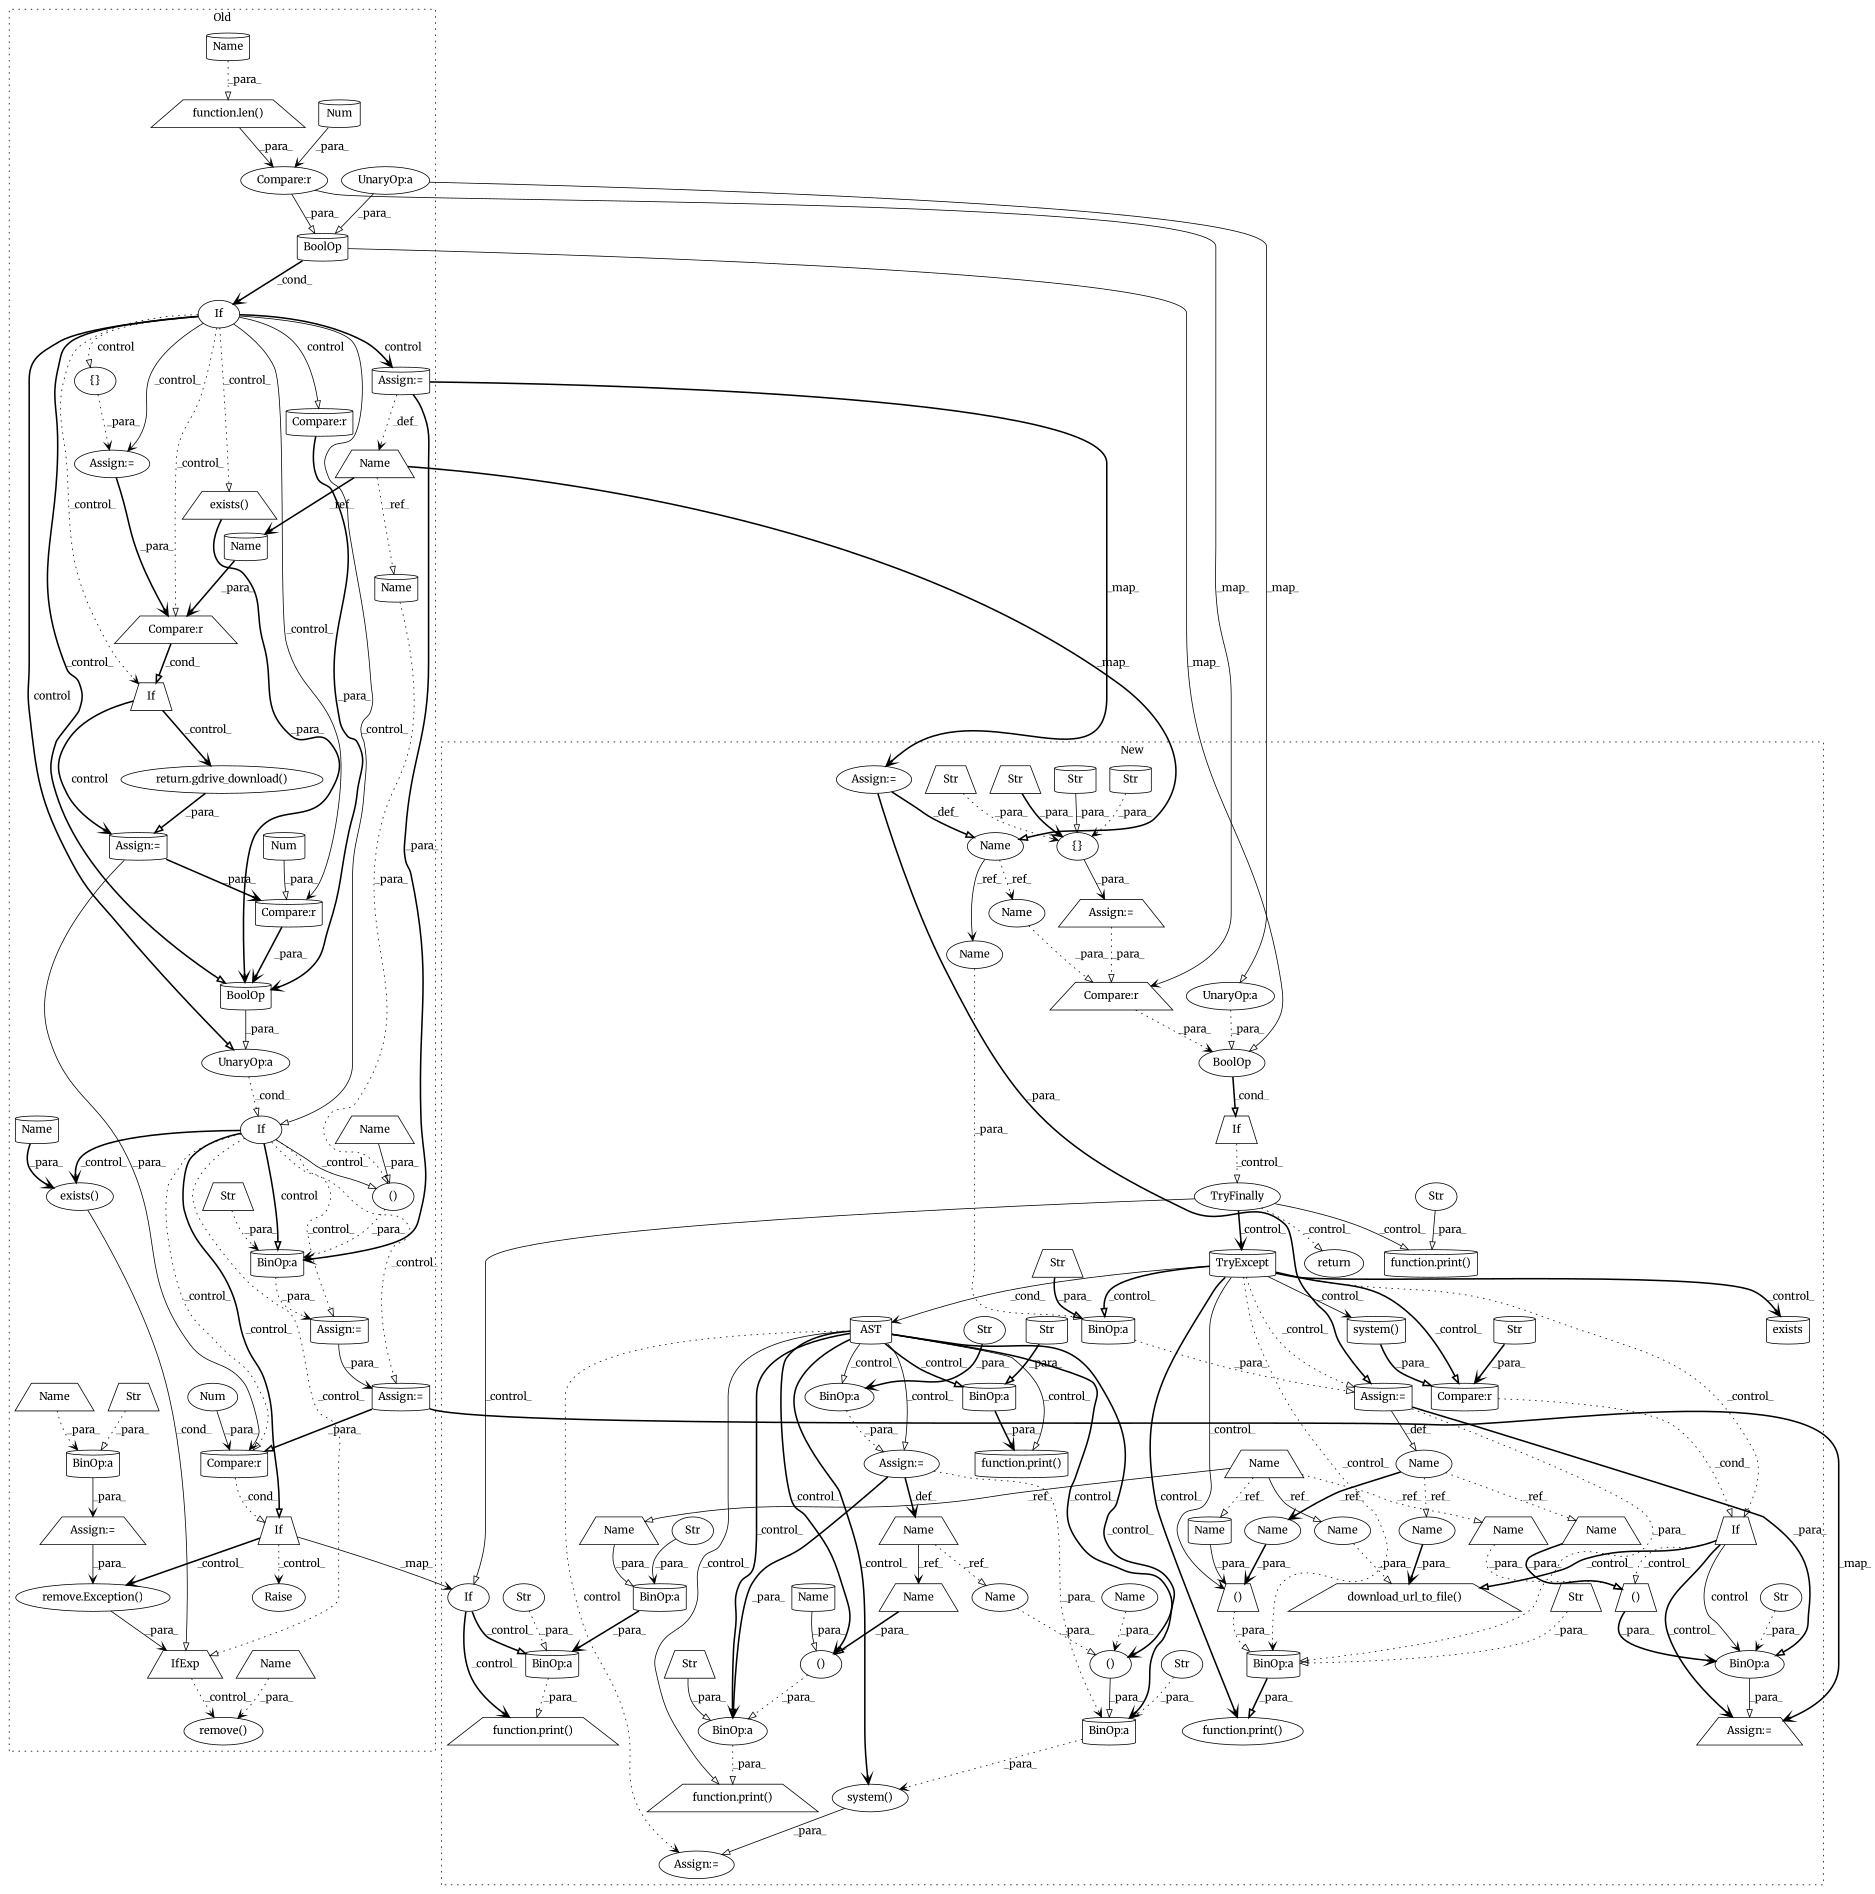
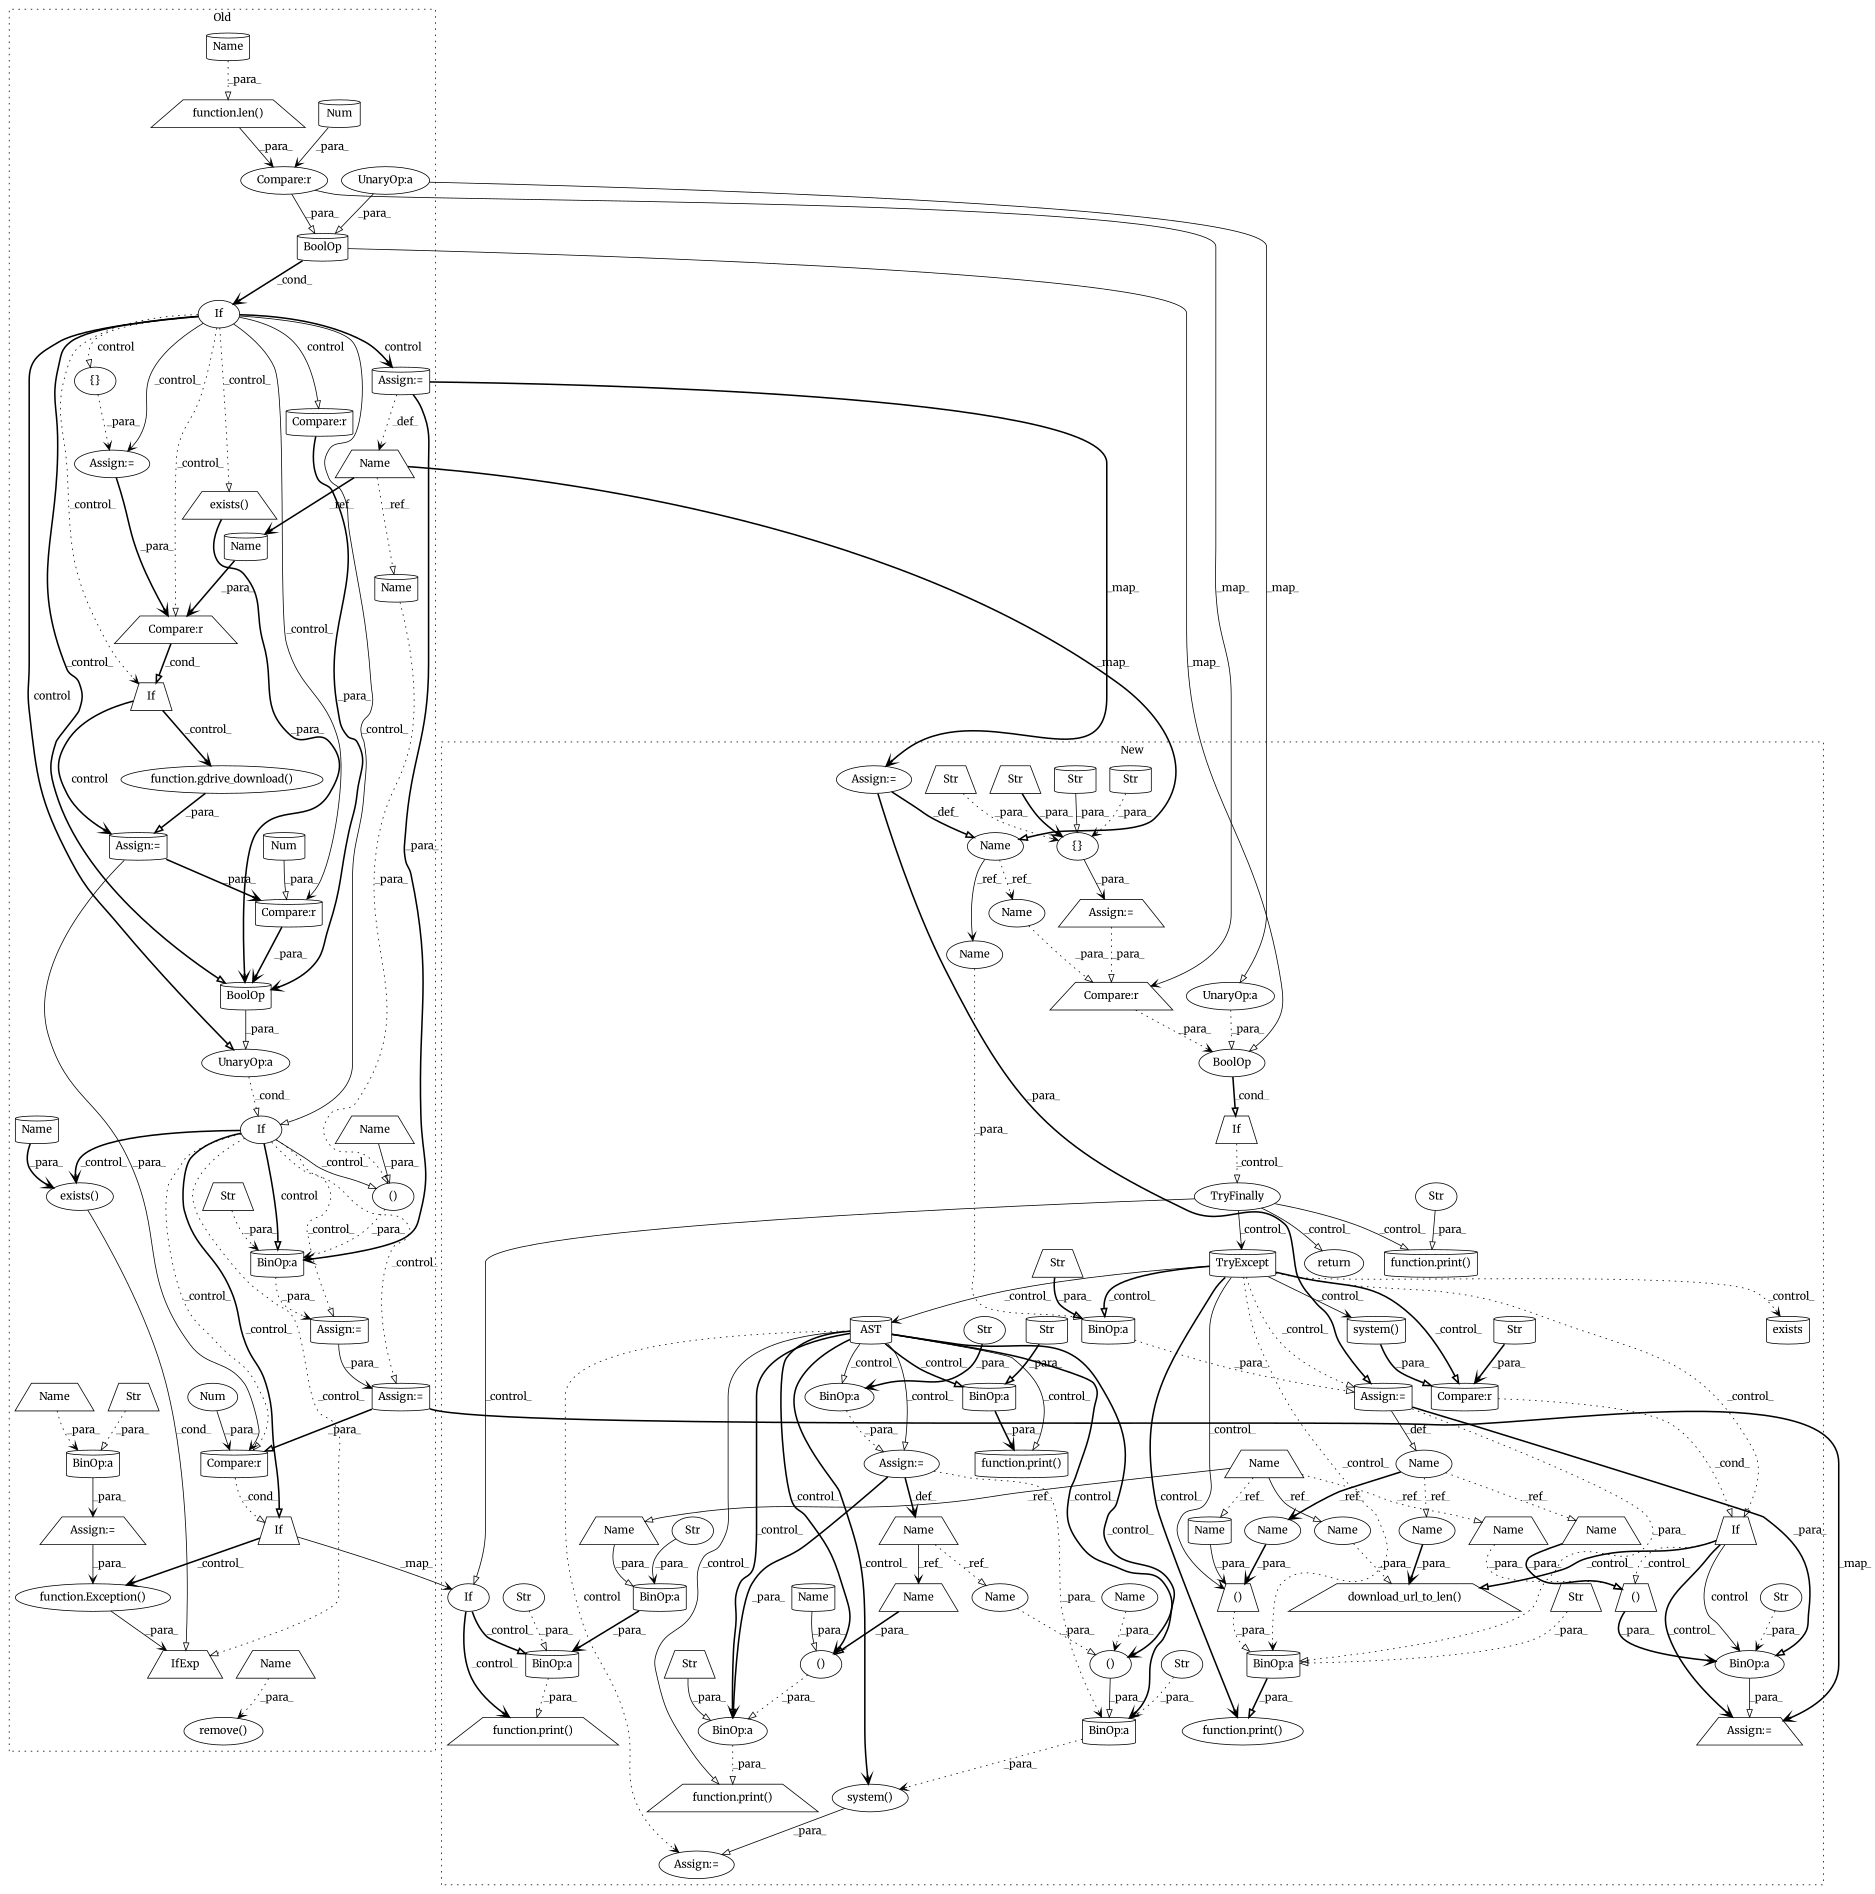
(222, 780) -> (222, 780)
(1292, 1225) -> (1292, 1225)
(1240, 1226) -> (1240, 1226)
(1530, 1279) -> (1530, 1279)
(1028, 1297) -> (1028, 1297)
(93, 1598) -> (93, 1598)
(279, 1598) -> none
(1405, 1598) -> (1405, 1598)
(200, 1695) -> none
